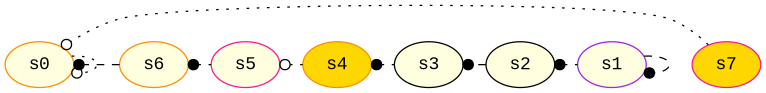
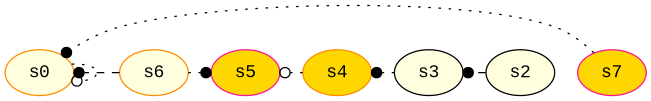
(391, 5) -> (334, 6)
(205, 65) -> (195, 73)
(246, 65) -> (246, 73)
(612, 65) -> none
